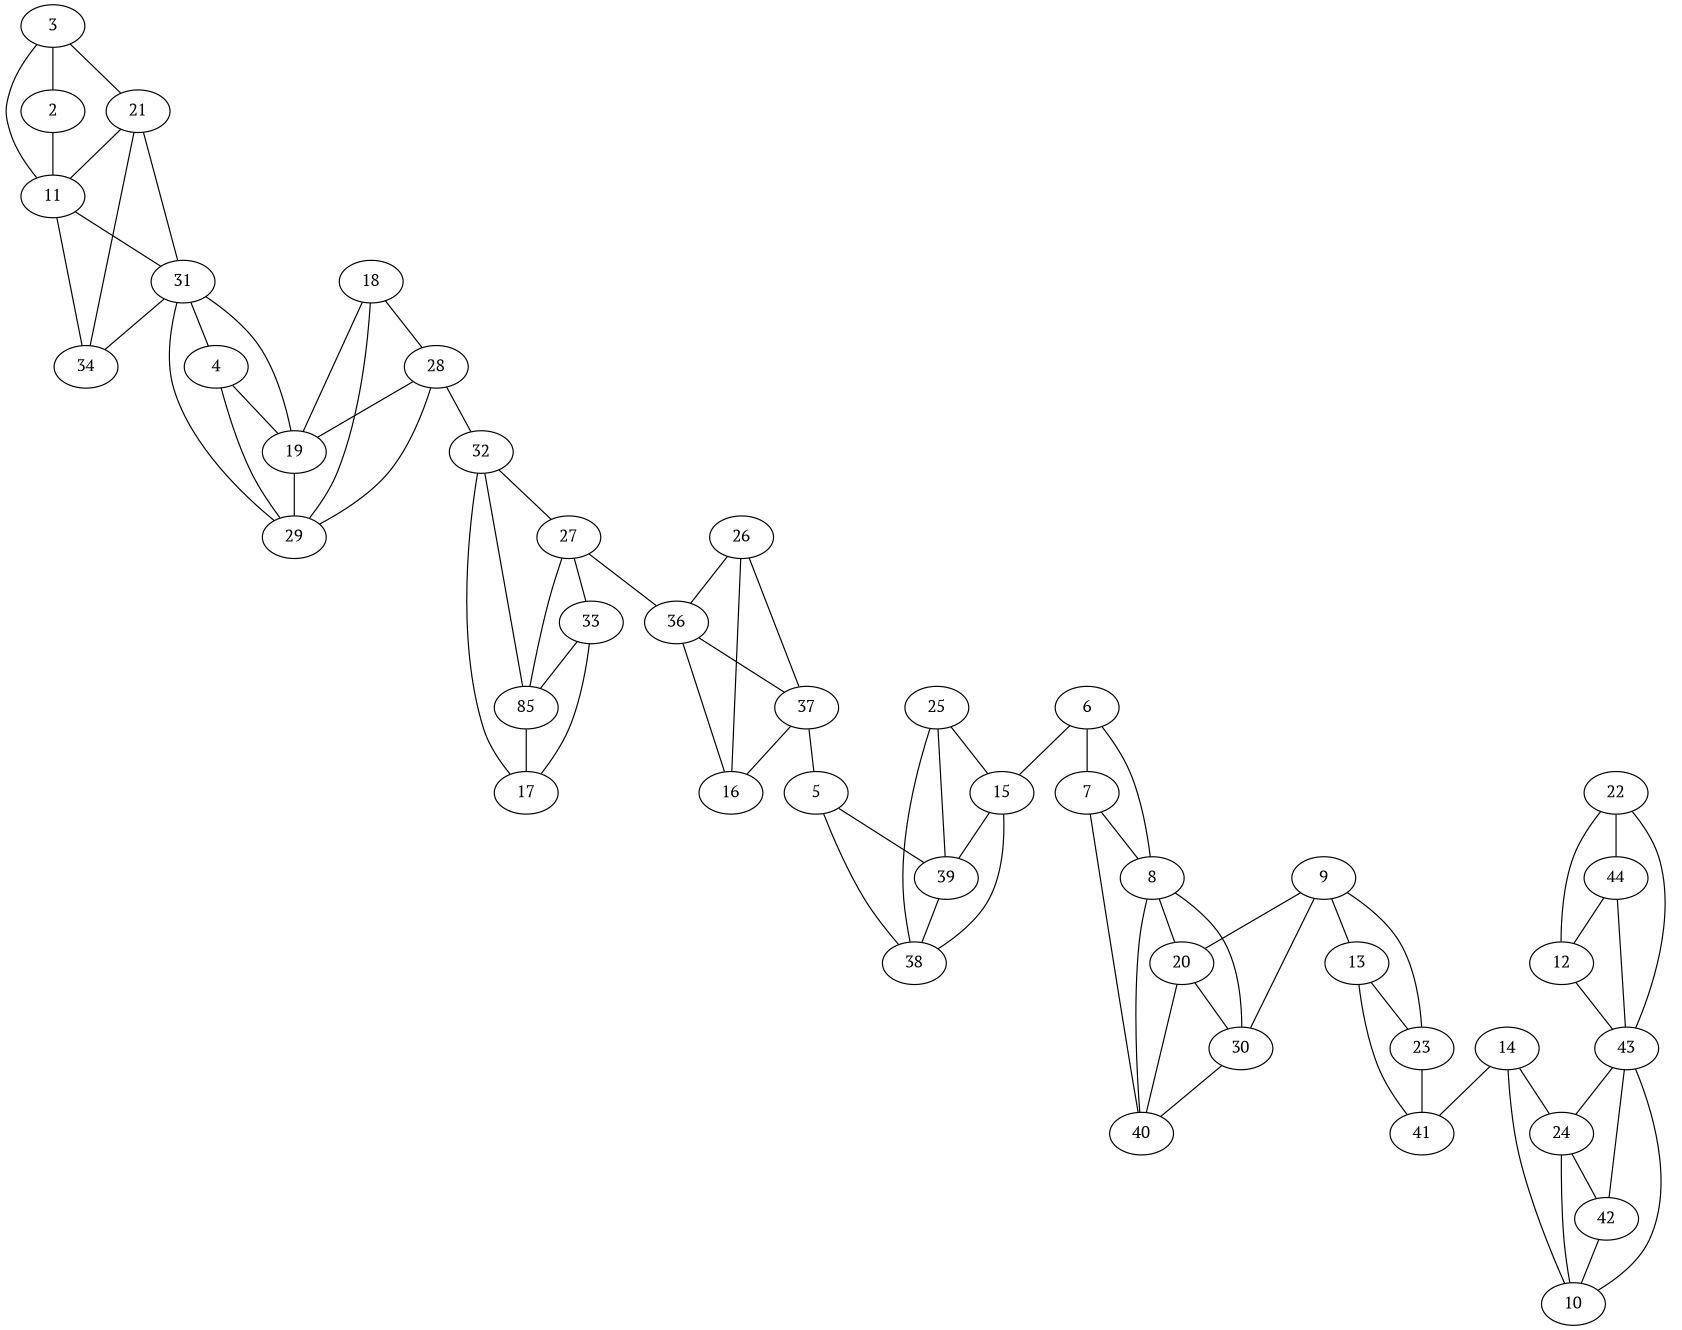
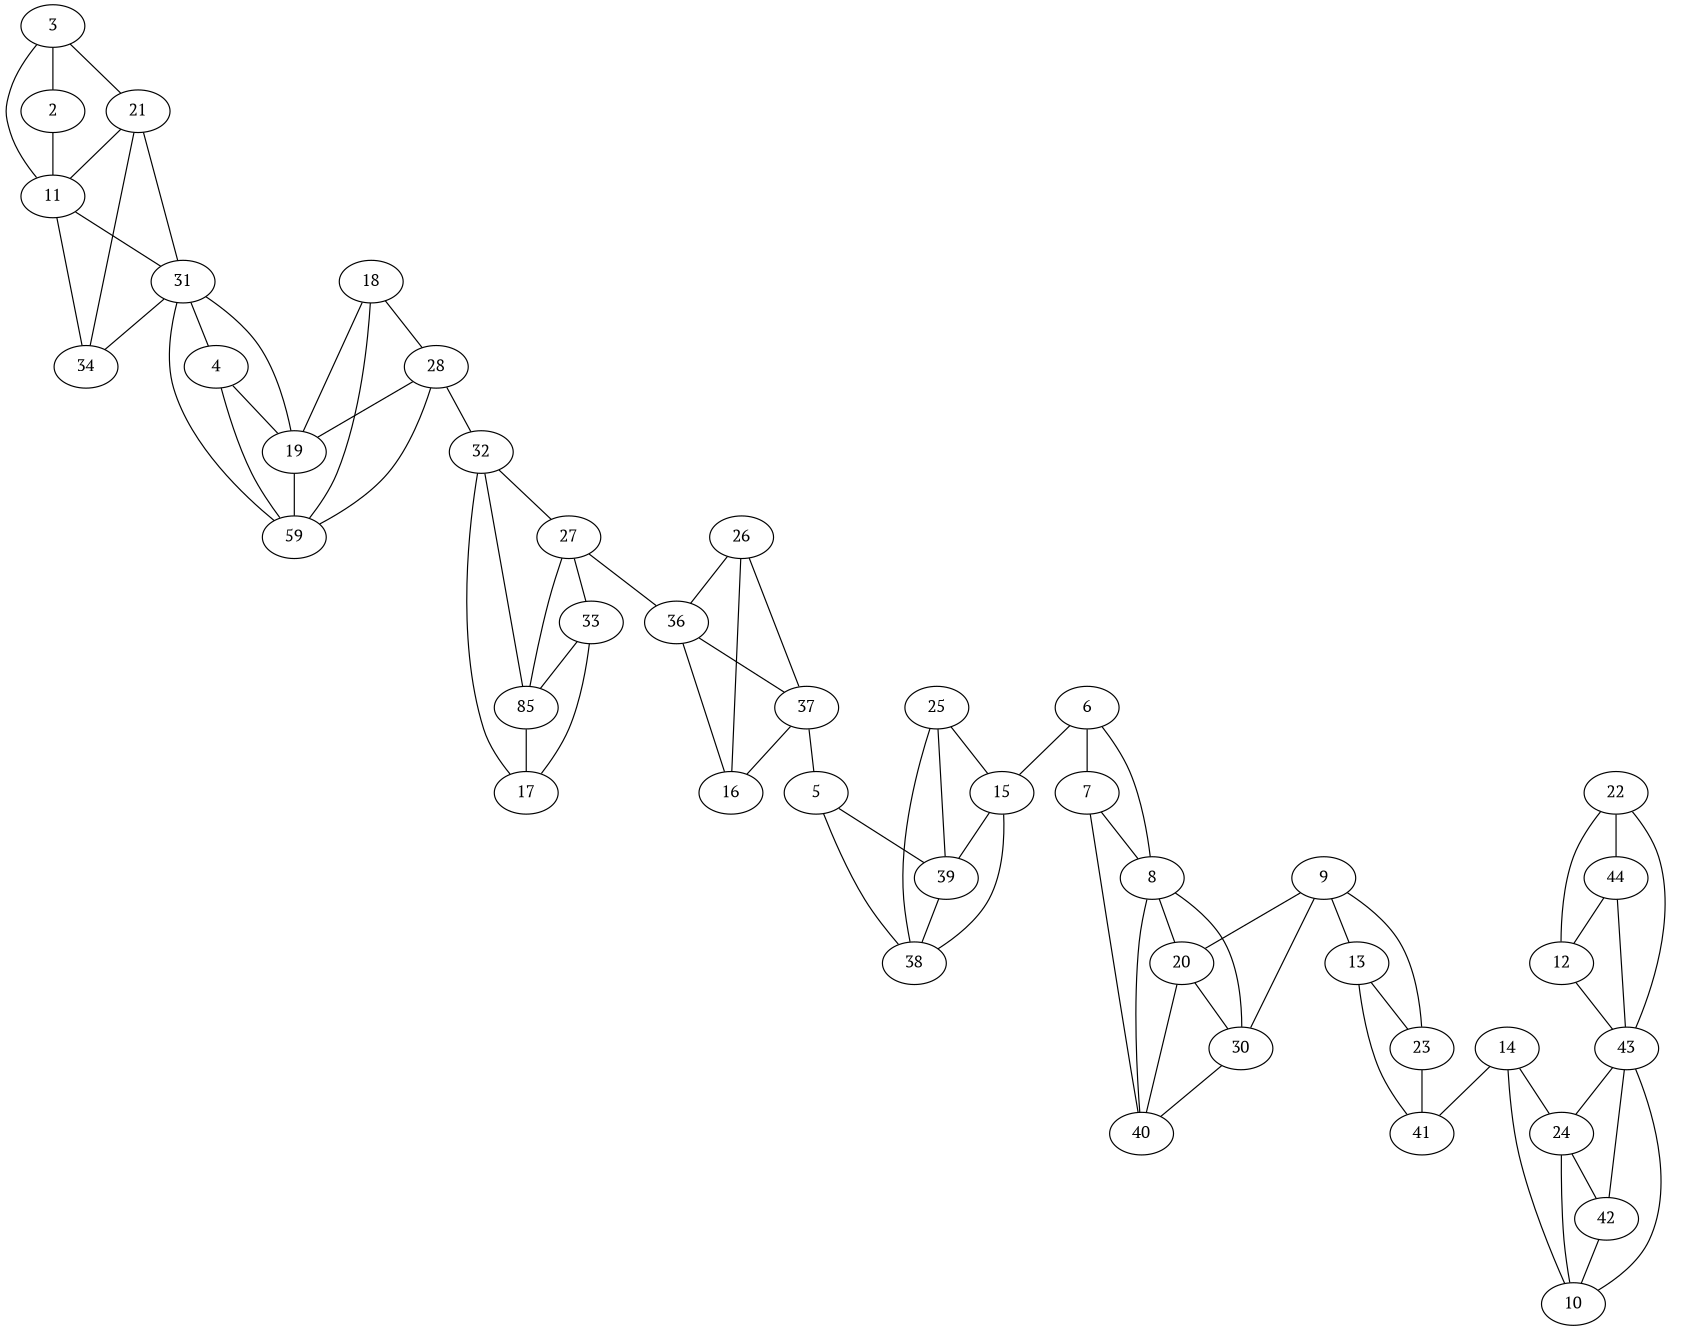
(294, 537) -> (294, 537)
